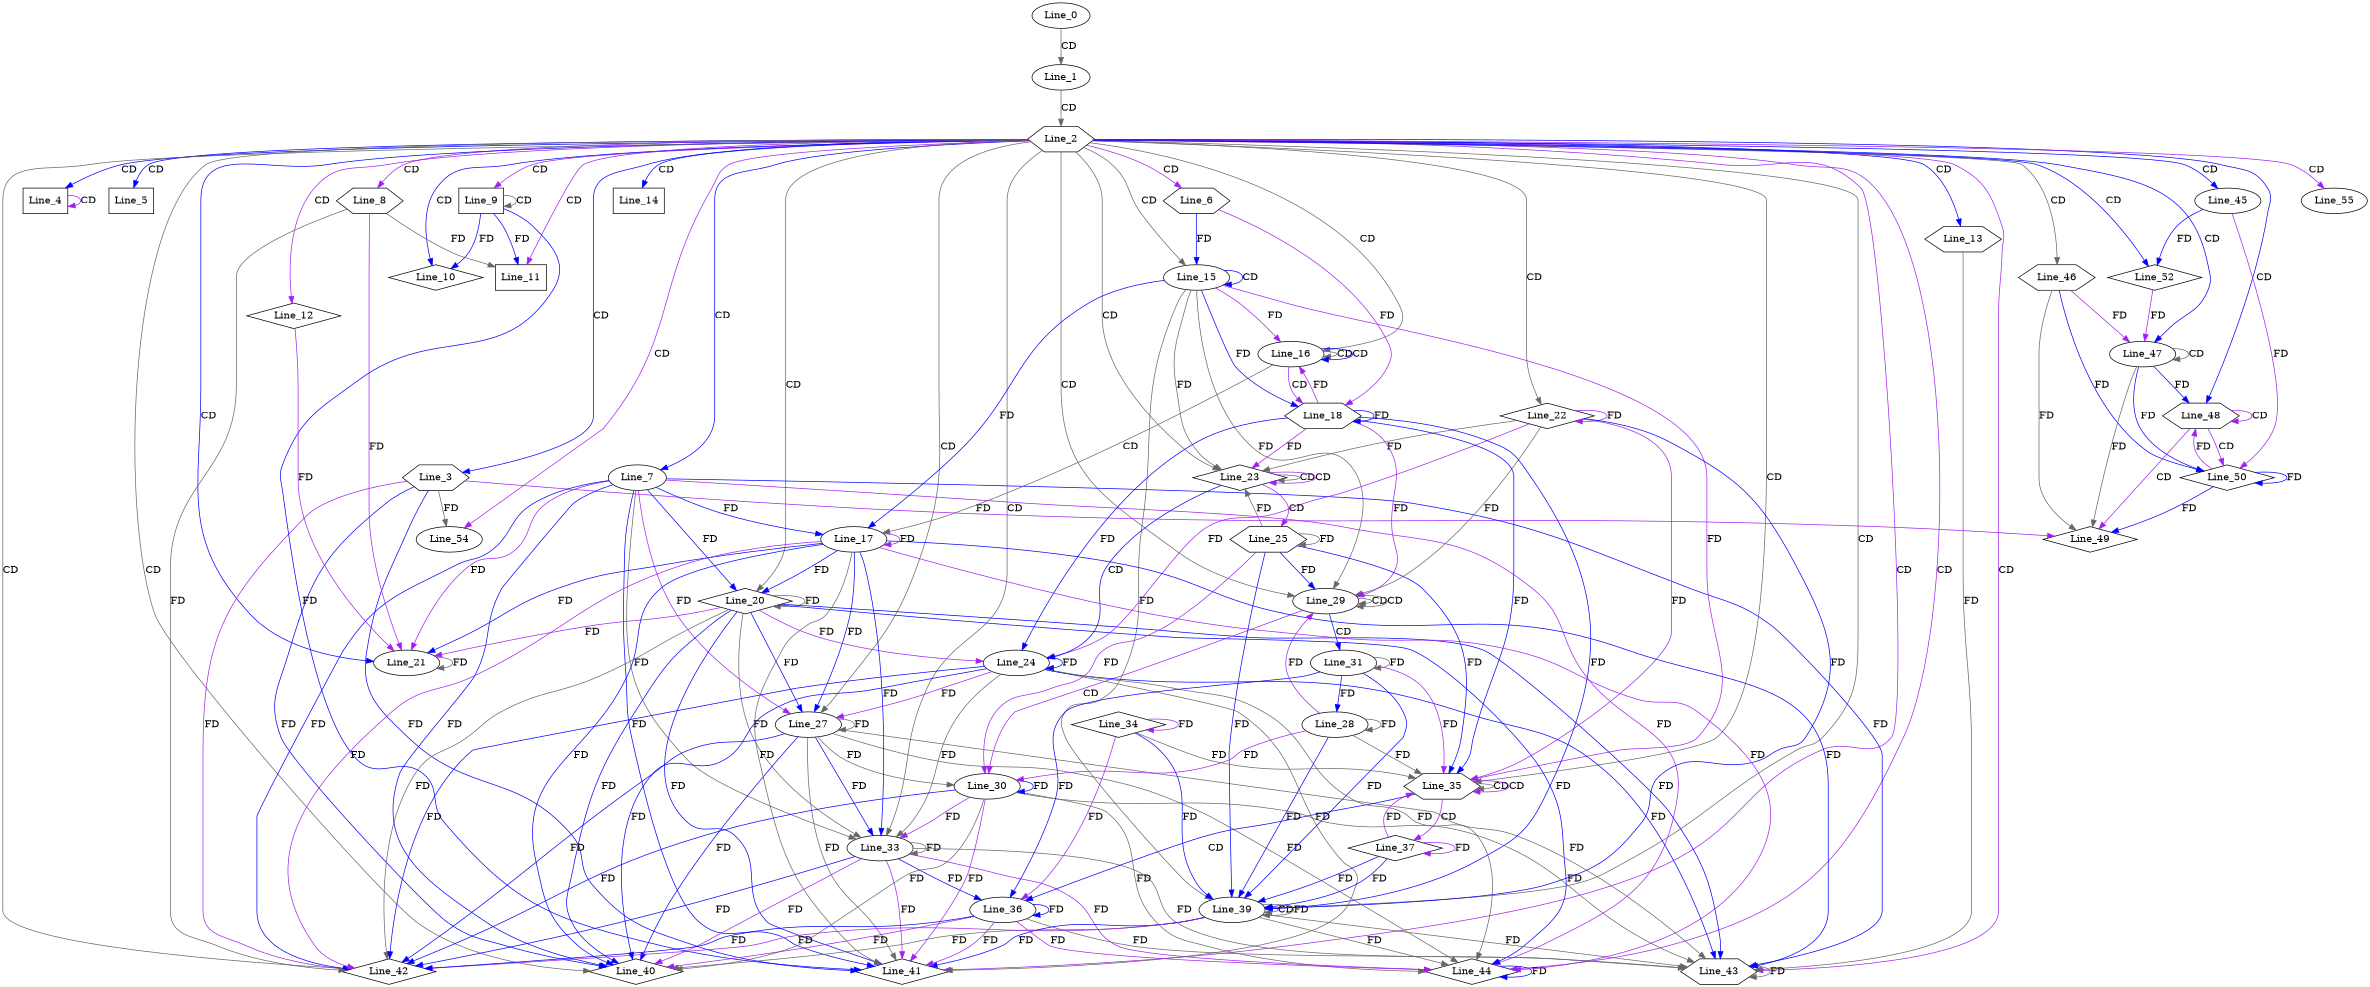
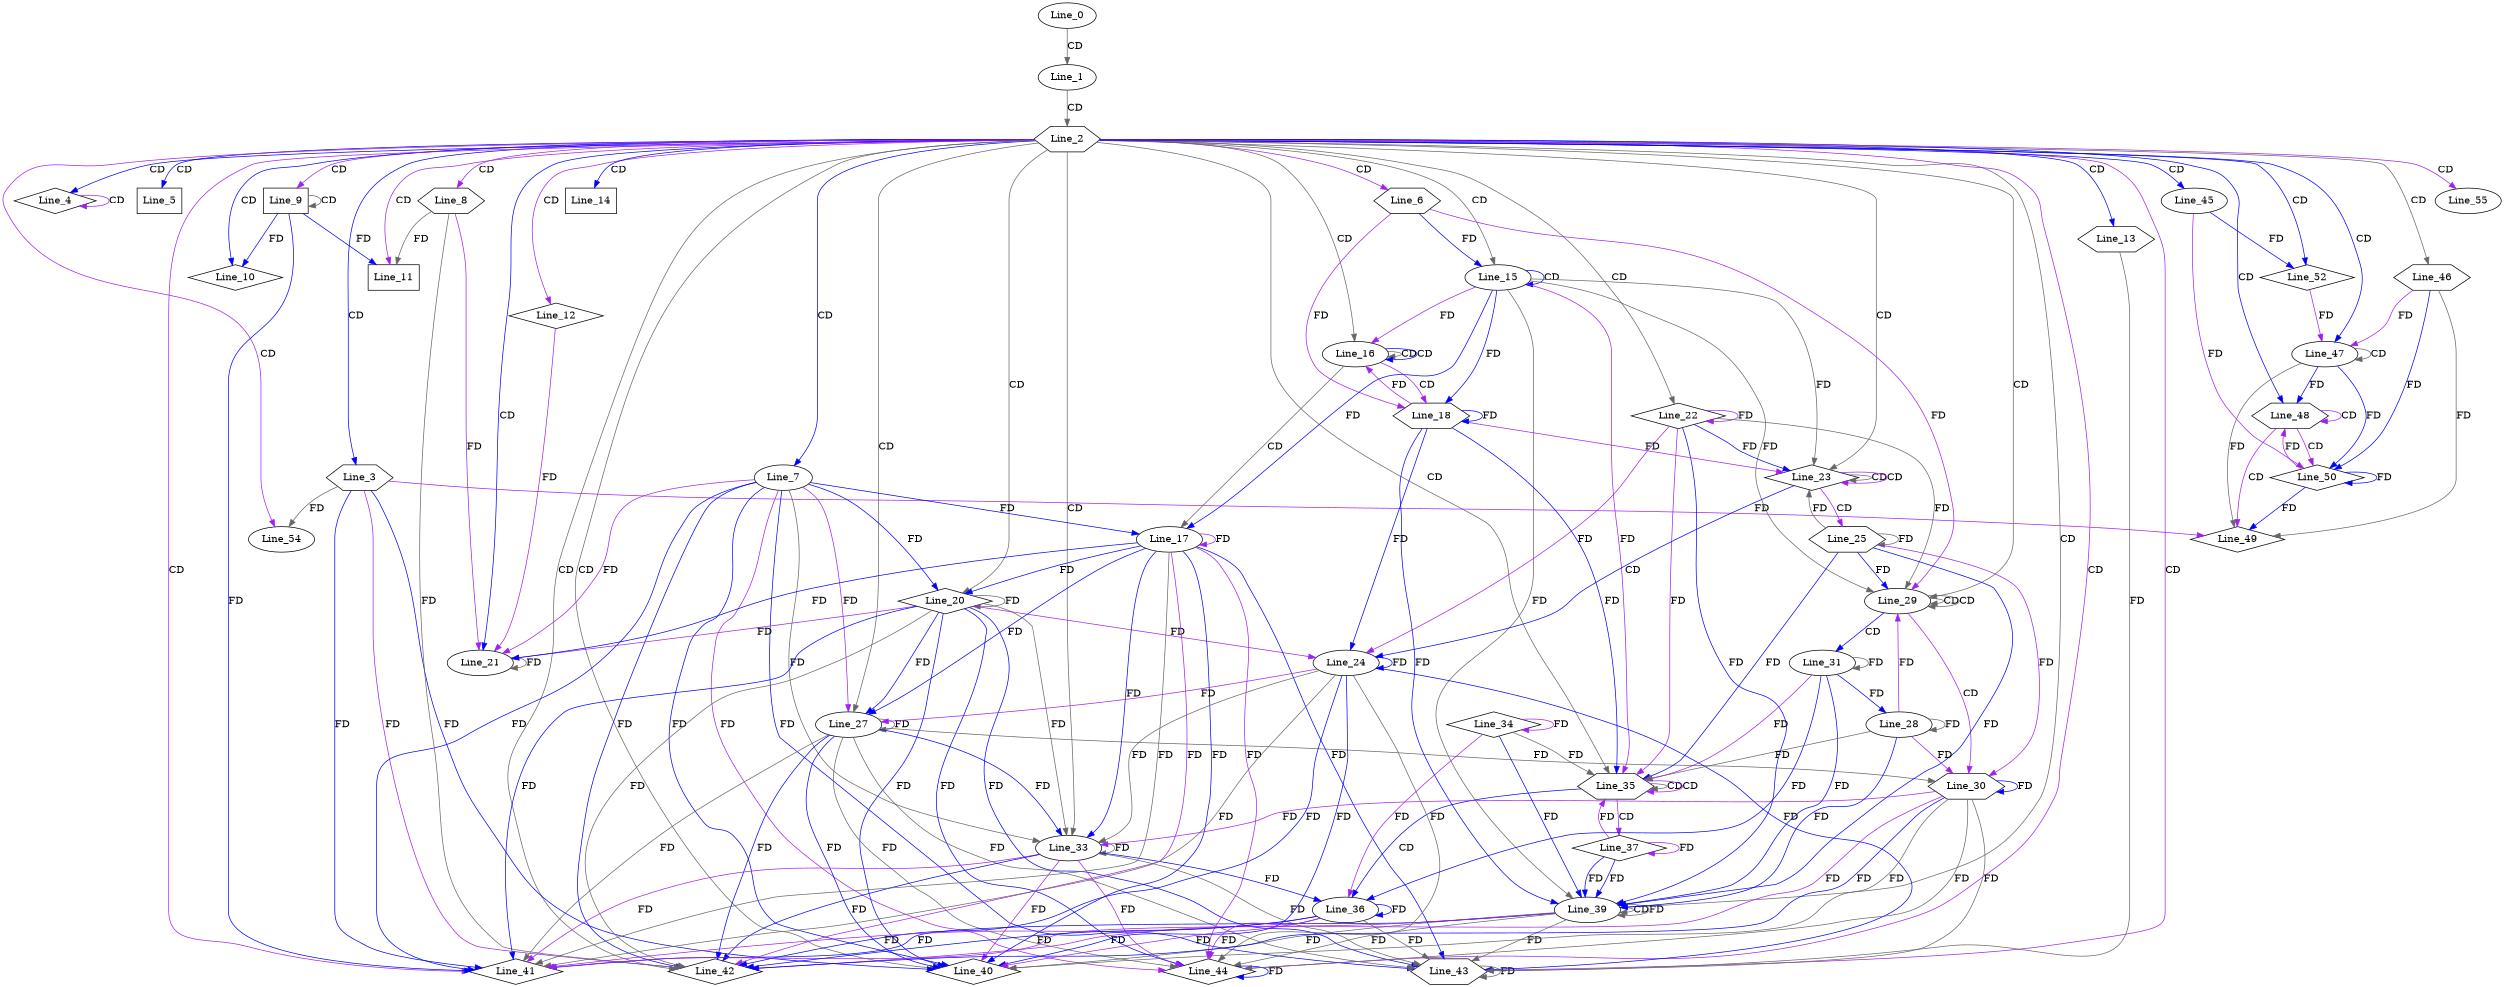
(45, 201) -> (55, 201)
(1392, 440) -> (1737, 449)
(1393, 506) -> (1786, 297)
(987, 786) -> (1966, 786)
